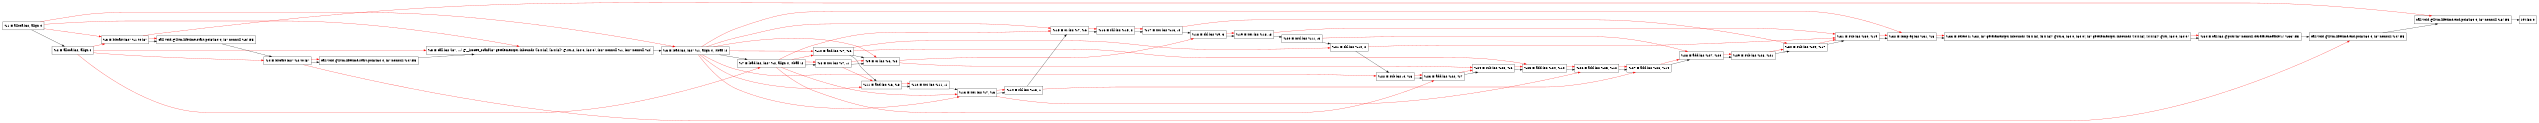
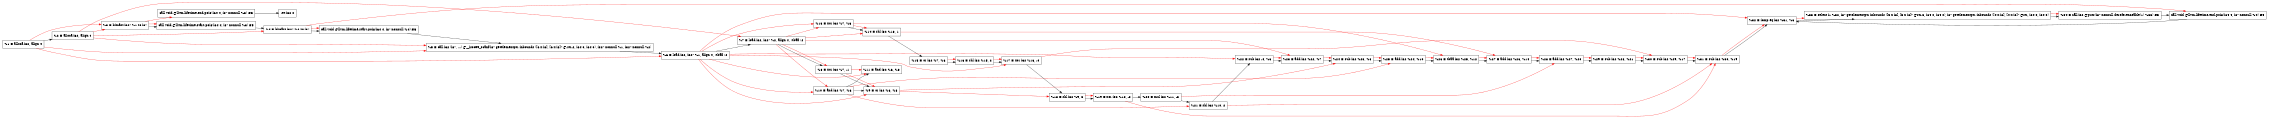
(876, 24) -> (867, 60)
(2409, 29) -> (1993, 25)
(912, 32) -> (833, 36)
(1597, 68) -> (1456, 59)
(930, 85) -> none
